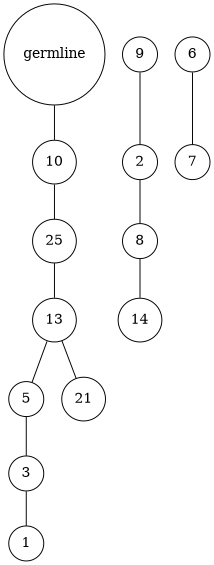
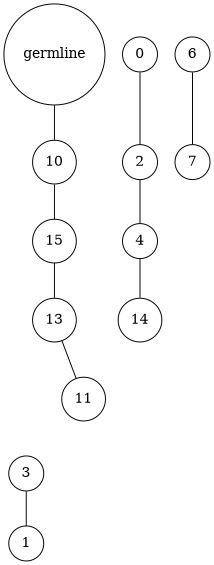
(140, 54) -> (140, 54)
(54, 241) -> (54, 241)
(140, 241) -> (140, 241)
(26, 399) -> none
(84, 399) -> (84, 399)
